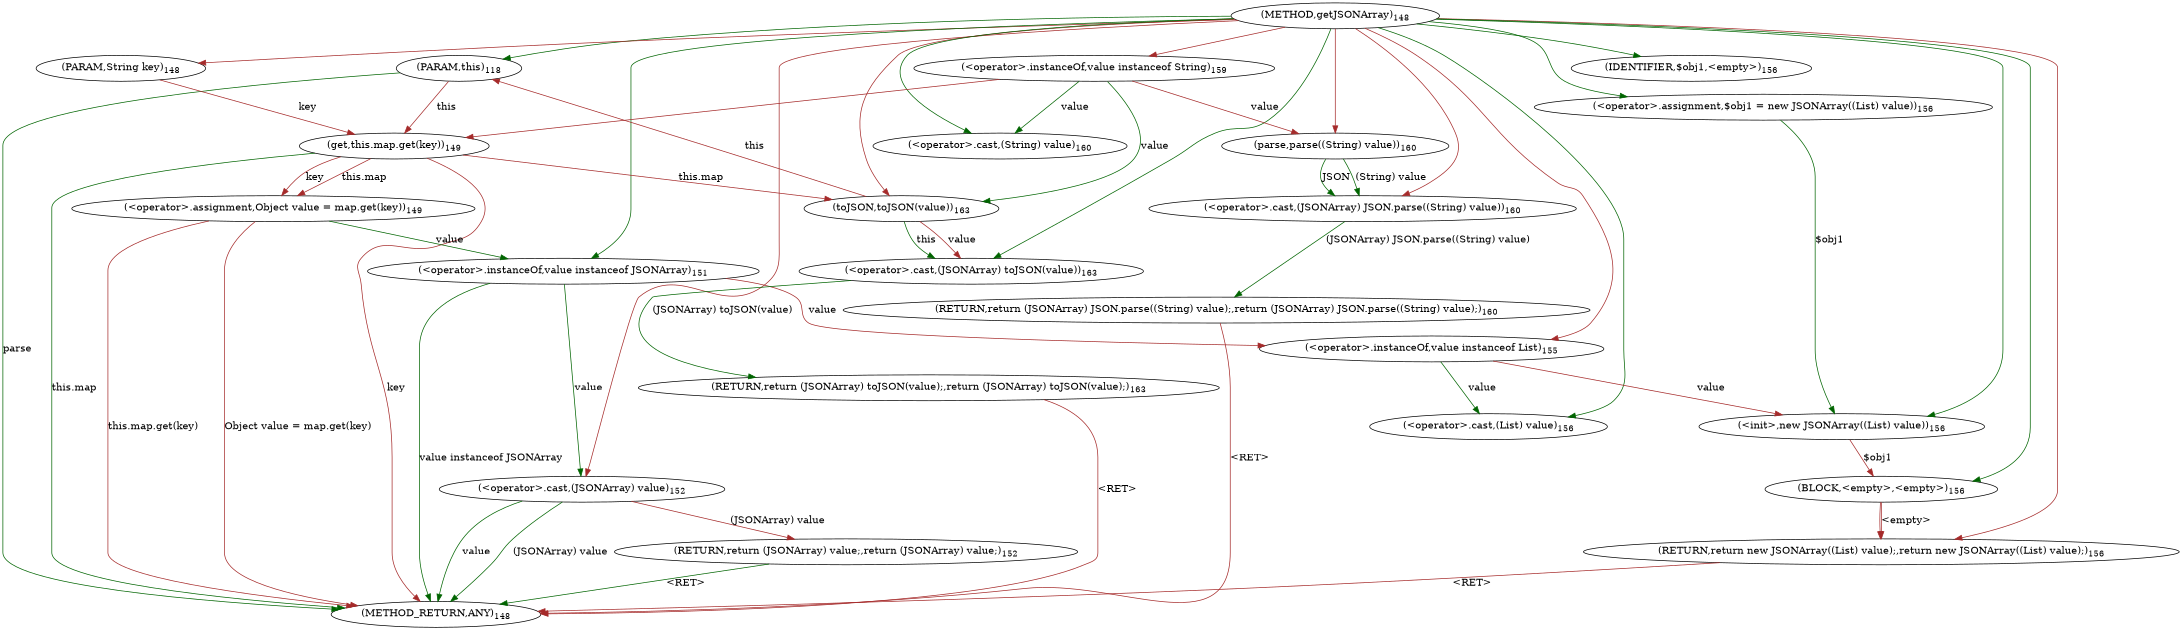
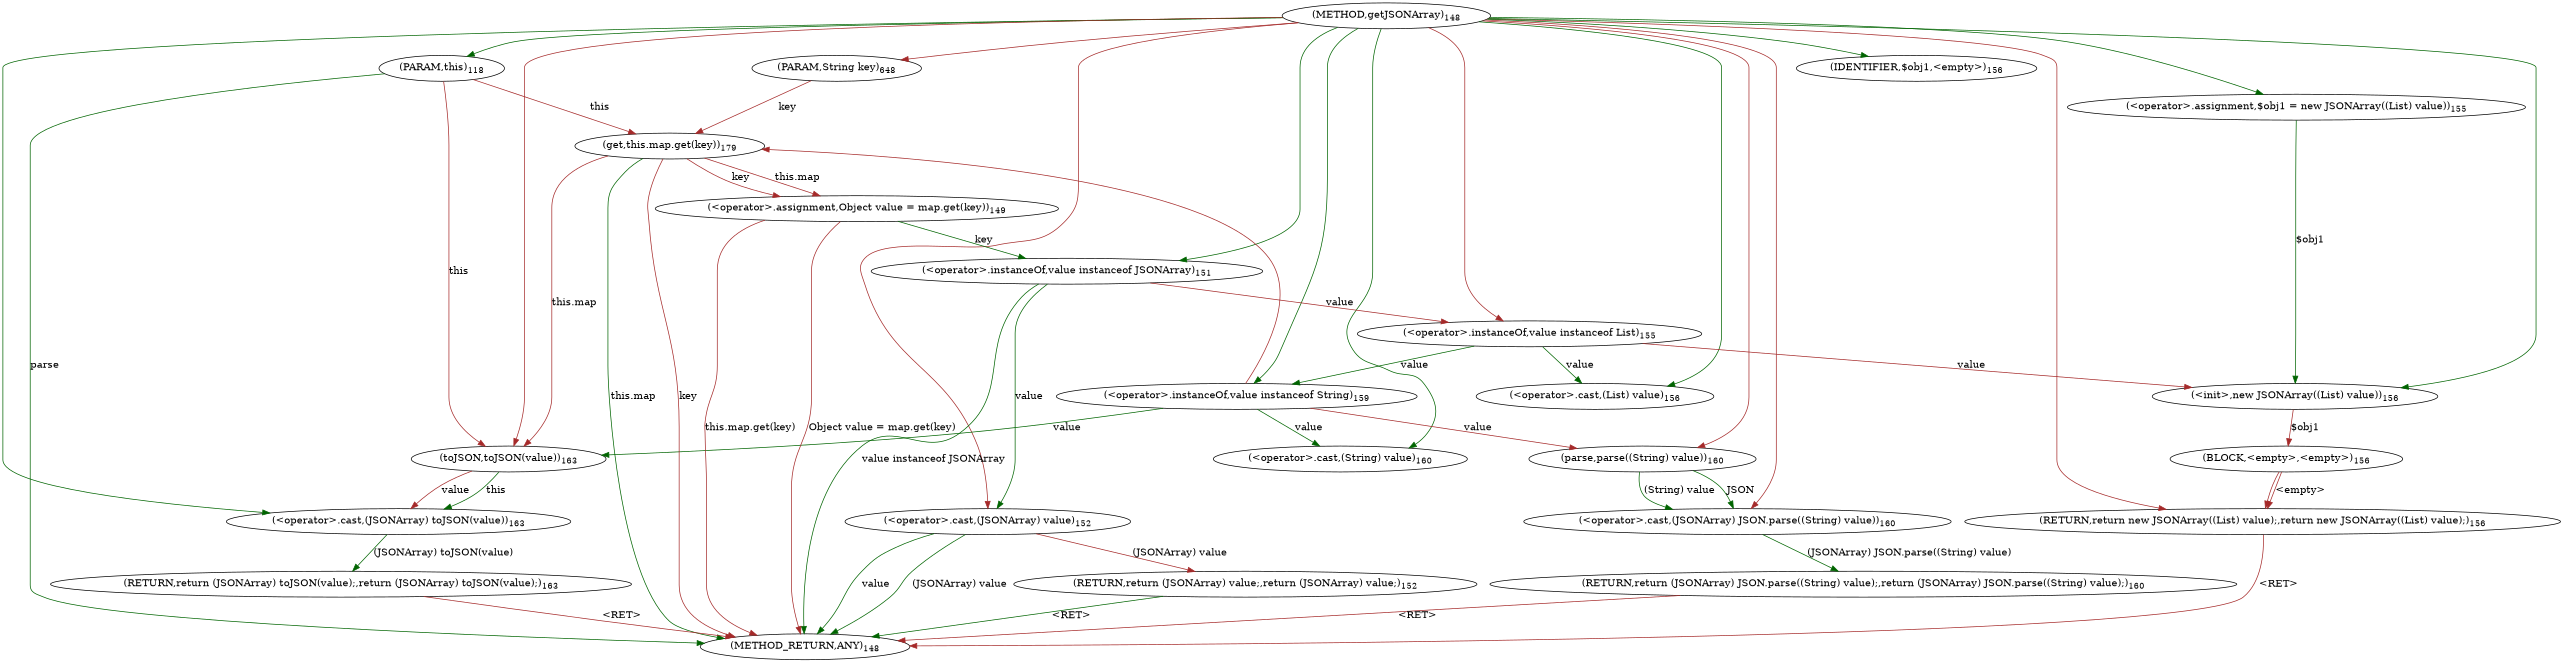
(1221, 41) -> (1327, 205)
(1979, 51) -> none
(172, 67) -> (888, 67)
(1926, 106) -> (2459, 106)
(683, 139) -> (449, 267)
(453, 145) -> (729, 145)
(450, 240) -> (984, 240)
none -> (1387, 364)
